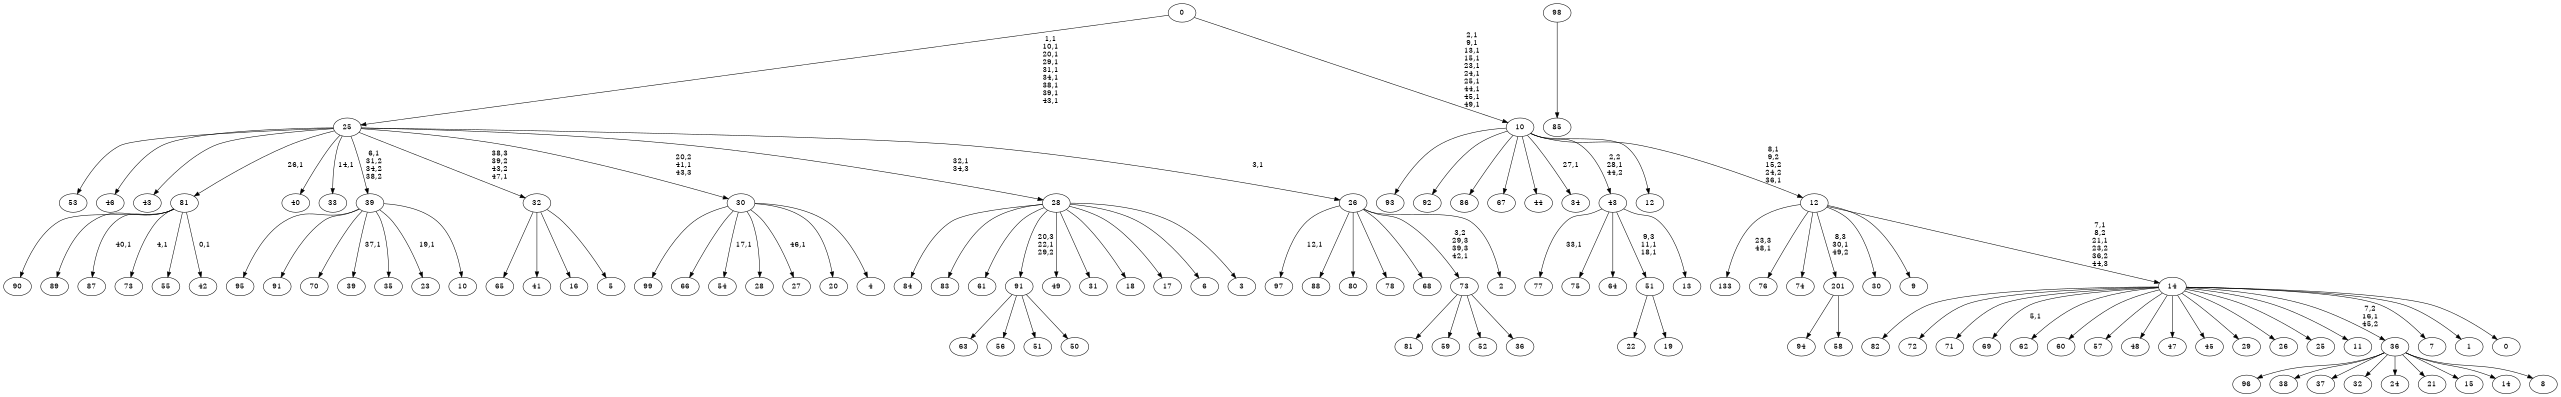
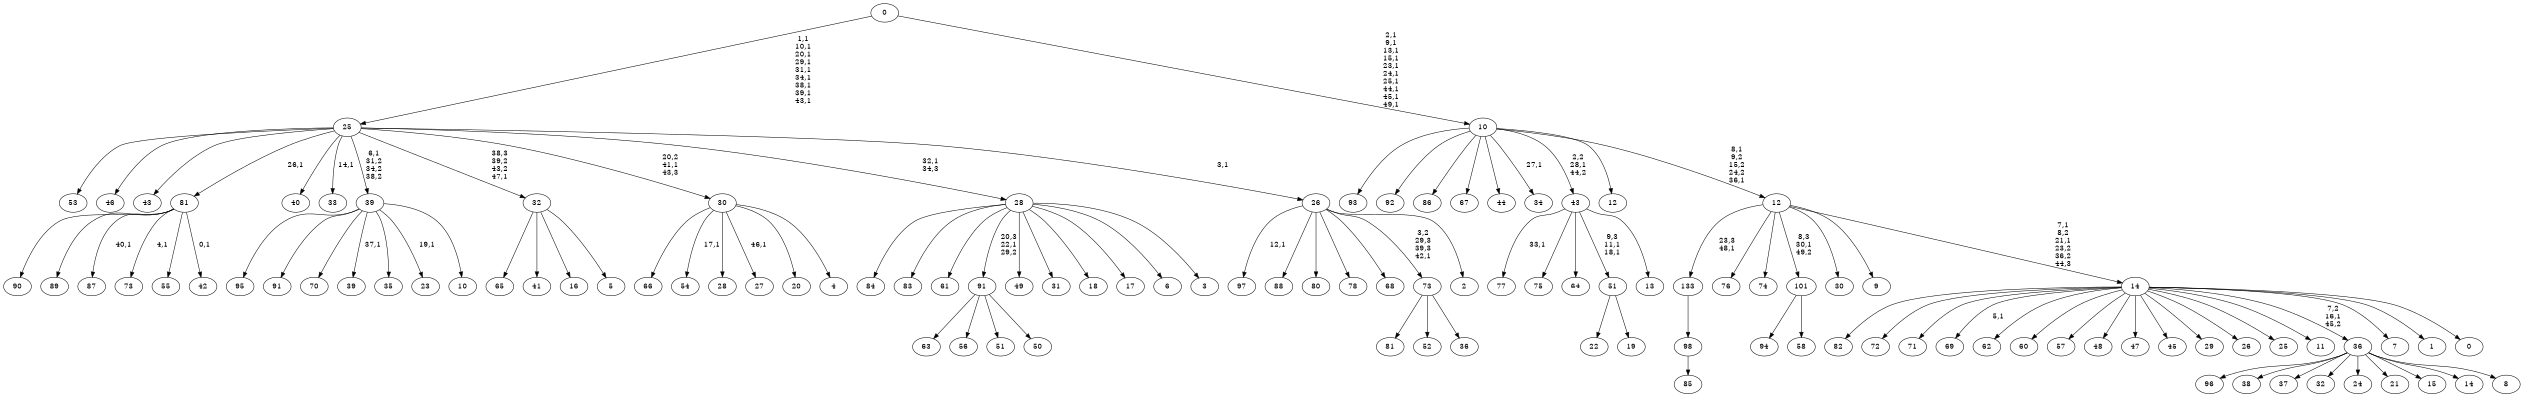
(648, 286) -> none
(1839, 286) -> (1801, 286)
none -> (1688, 314)
(1446, 347) -> none
